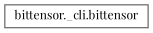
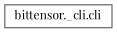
(76, 16) -> (58, 16)
